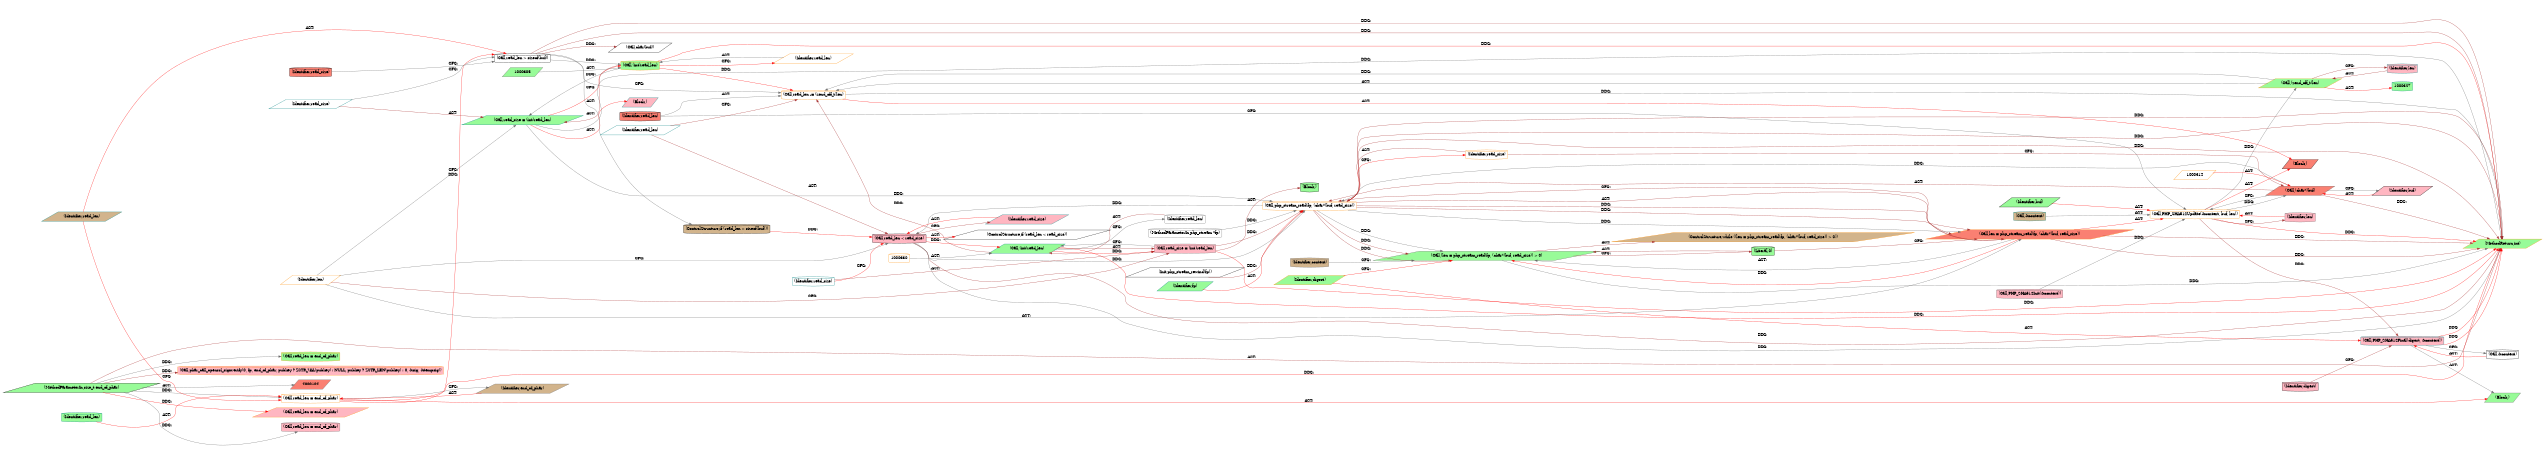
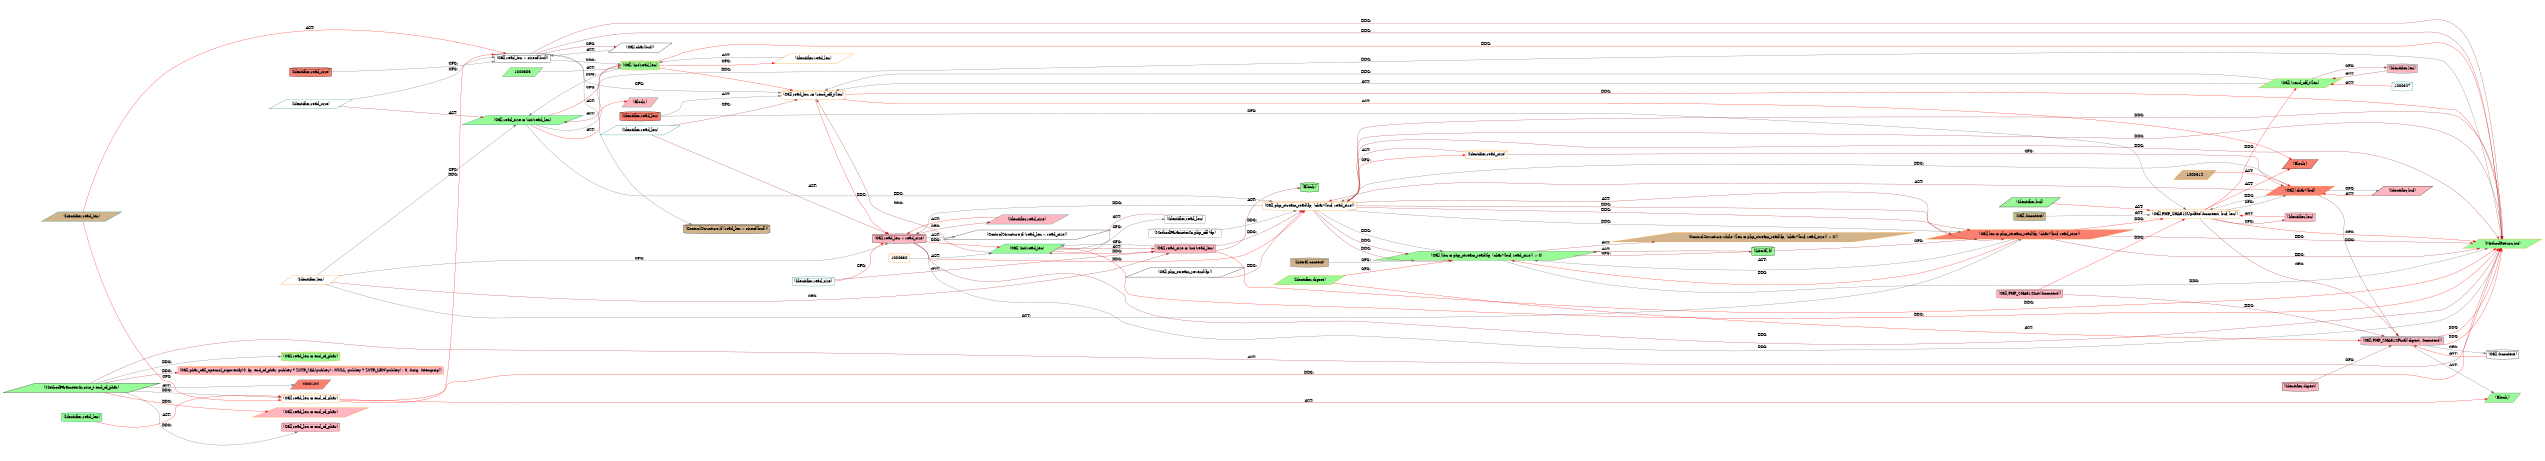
(591, 44) -> (591, 44)
none -> (583, 53)
(2402, 86) -> (2402, 86)
(2357, 90) -> (2362, 85)
(1720, 93) -> (1720, 93)
(2252, 153) -> (2252, 153)
(2195, 175) -> (2195, 175)
(1688, 188) -> none
(2300, 191) -> (2300, 191)
(2250, 196) -> (2250, 196)
(2250, 202) -> (2250, 202)
(2405, 214) -> (2354, 263)
(2140, 219) -> (2140, 219)
(2351, 232) -> (2351, 232)
(1185, 233) -> (1185, 233)
(820, 234) -> (844, 171)
(939, 237) -> (939, 237)
(2111, 255) -> (2111, 255)
(1102, 261) -> (1102, 261)
(1310, 263) -> (1310, 263)
(2300, 265) -> (2300, 265)
(1185, 272) -> (1185, 272)
(1185, 286) -> none
none -> (2224, 305)
(523, 389) -> none
